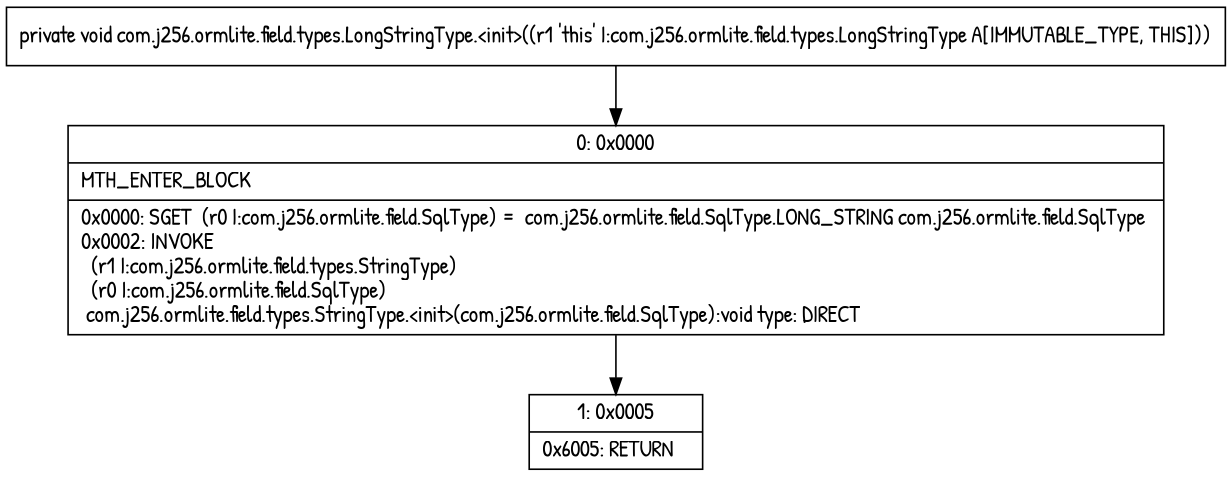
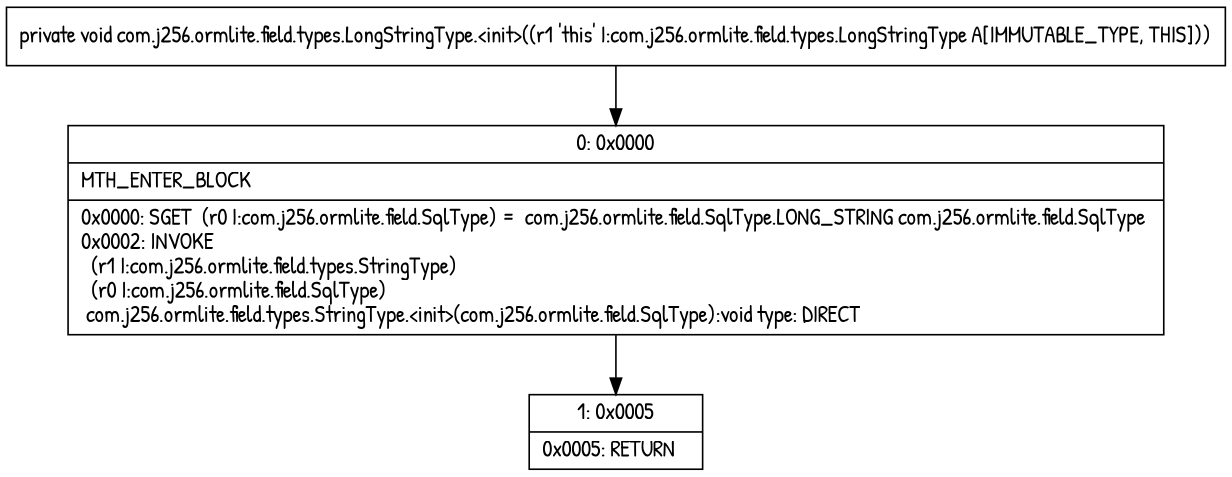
(616, 450) -> (616, 450)
